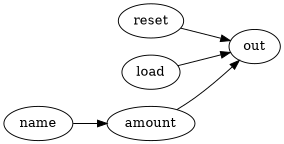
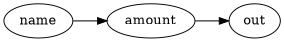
(151, 21) -> none
(151, 72) -> none
